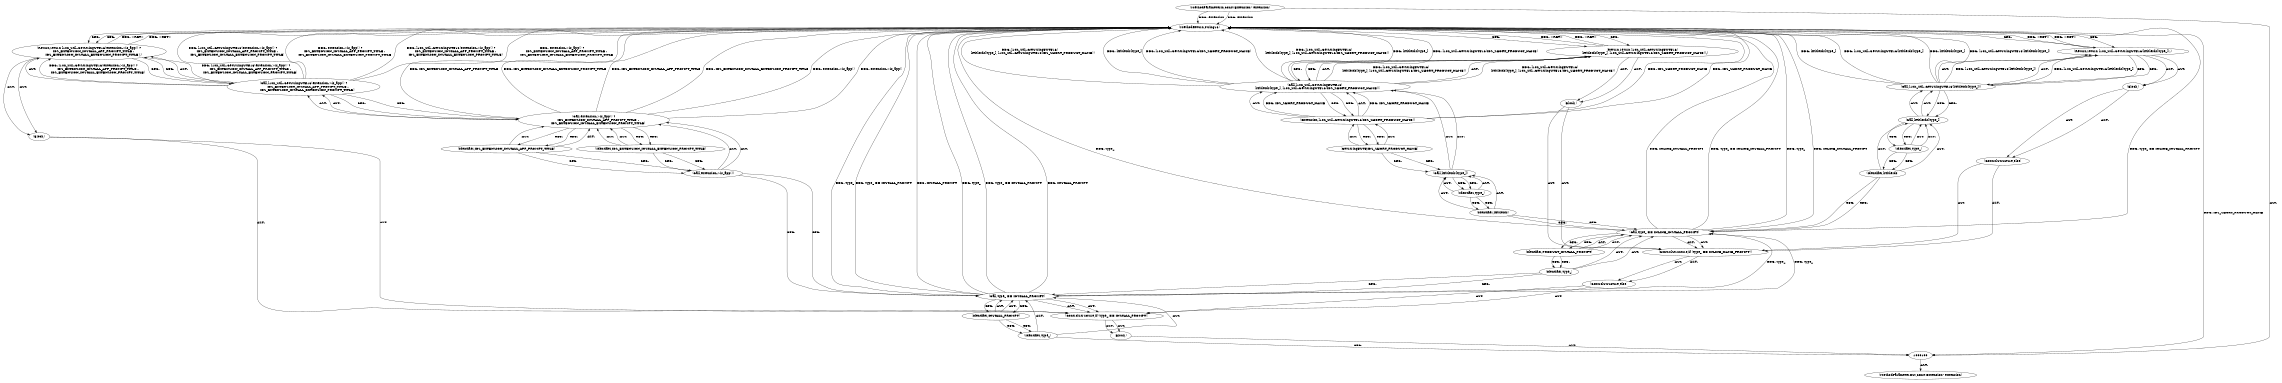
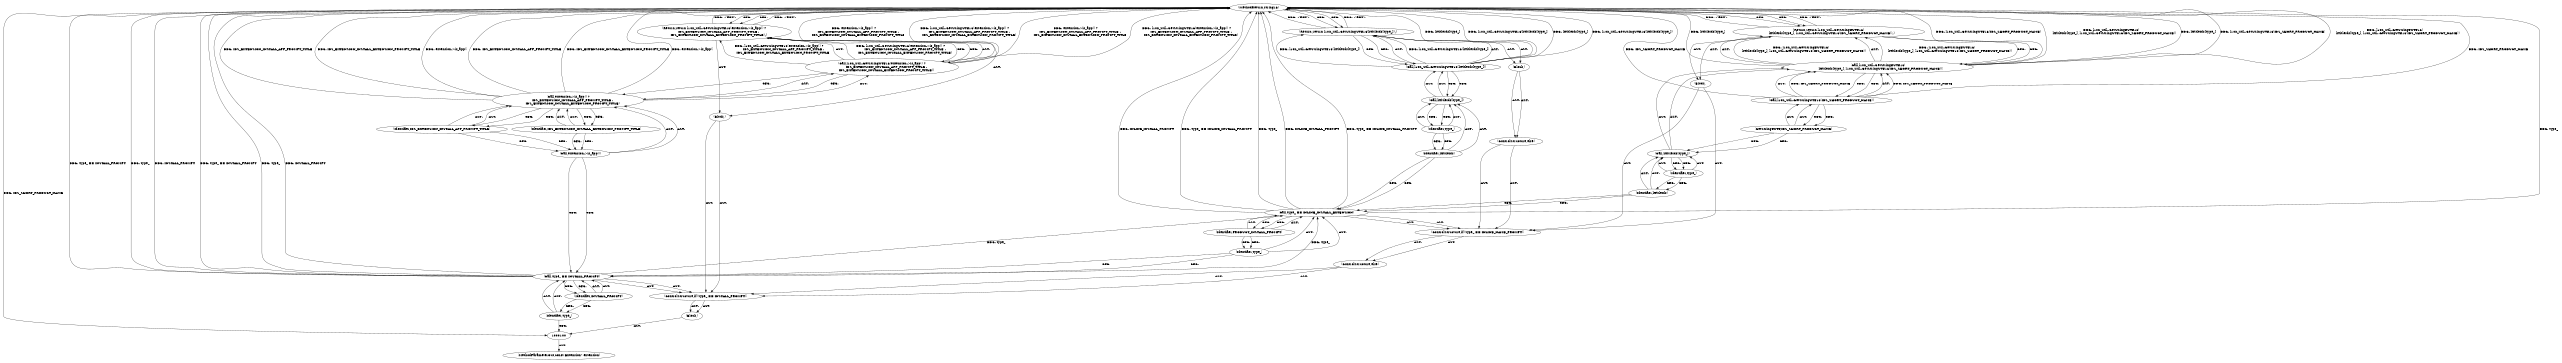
(1230, 8) -> none
(1358, 120) -> (1822, 100)
(1665, 232) -> (1316, 213)
